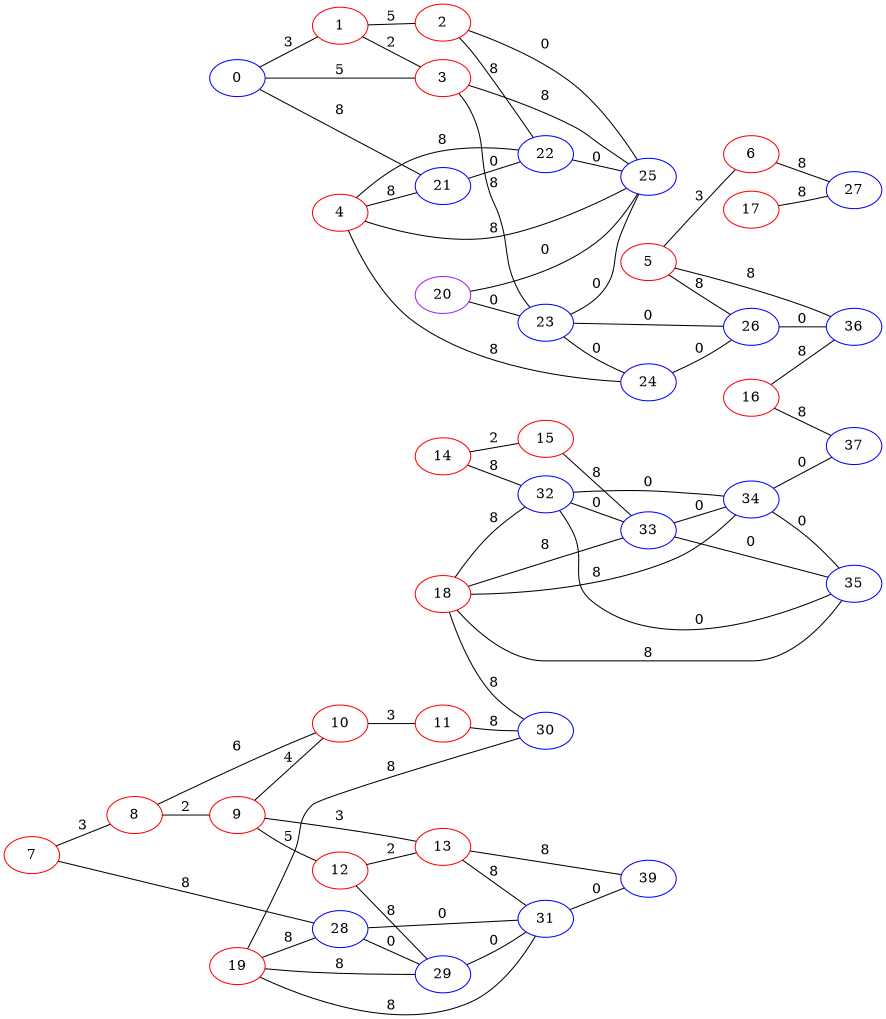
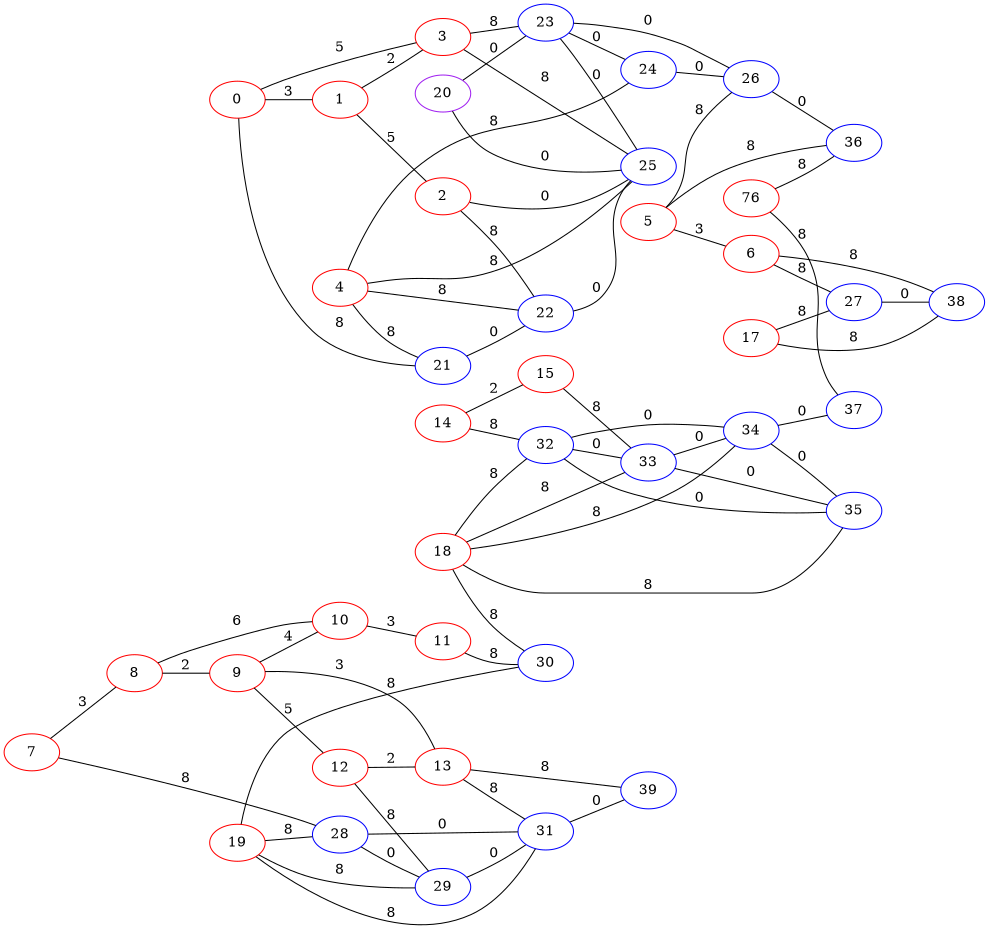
(237, 78) -> (237, 100)
none -> (957, 302)
(751, 398) -> (751, 198)
